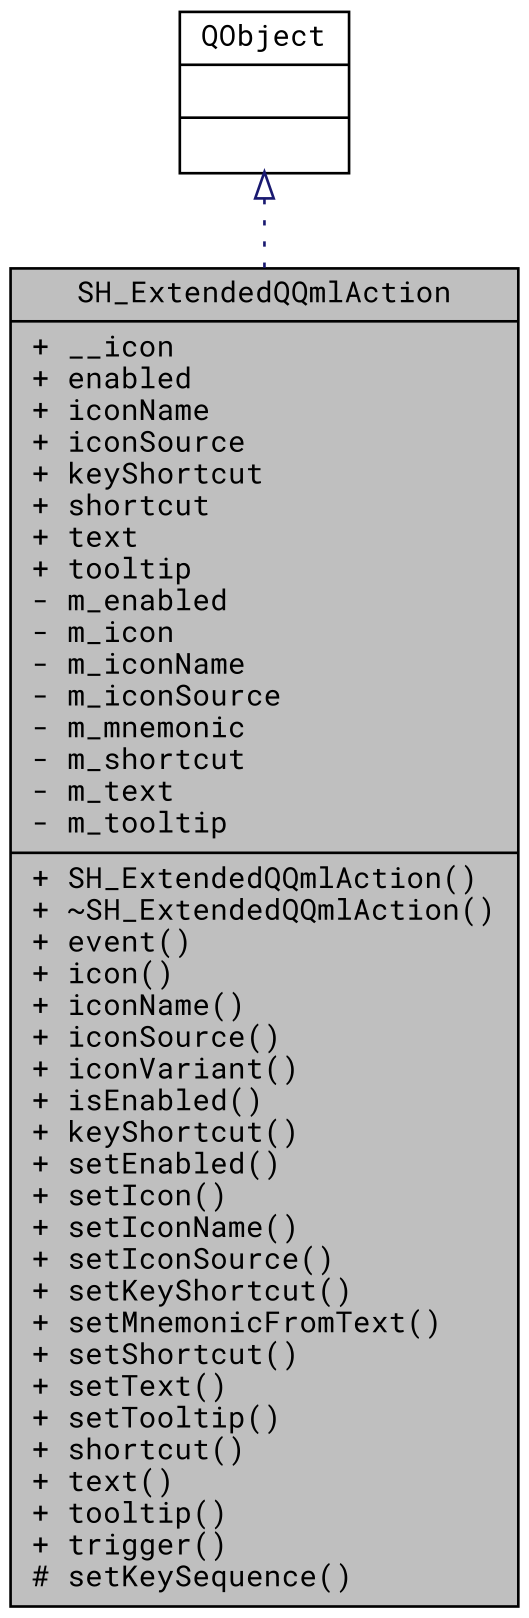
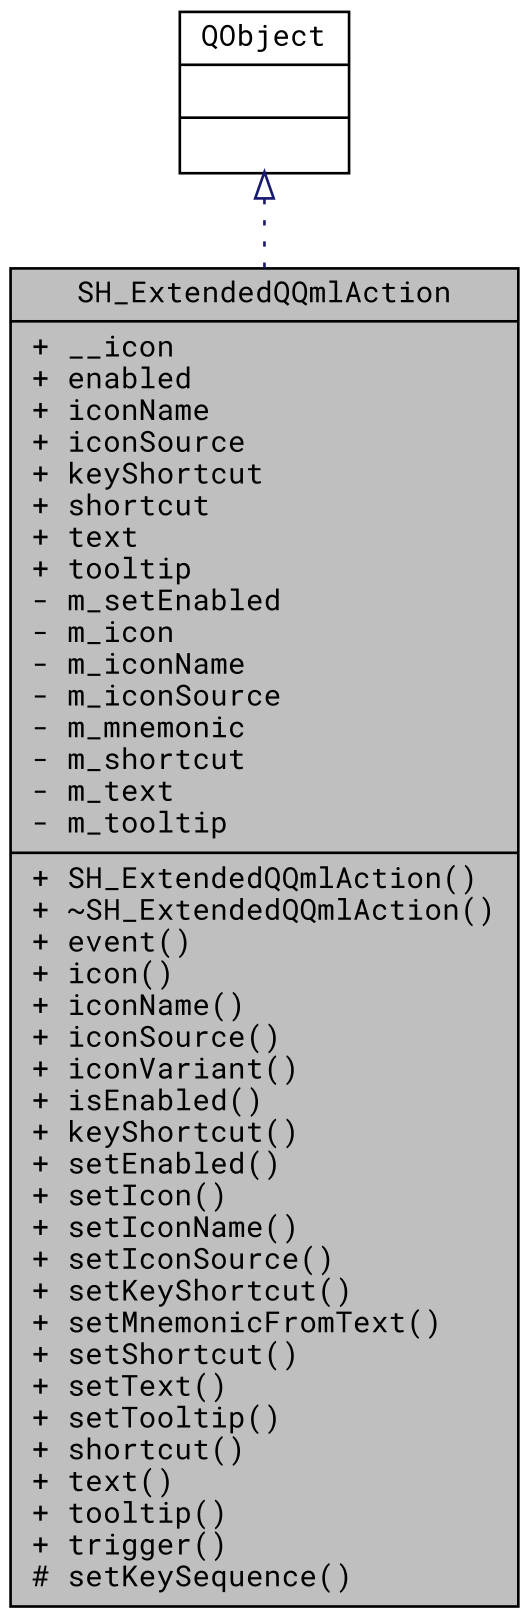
(131, 602) -> (157, 602)
